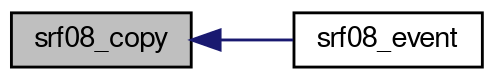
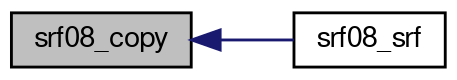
(388, 40) -> (370, 40)
